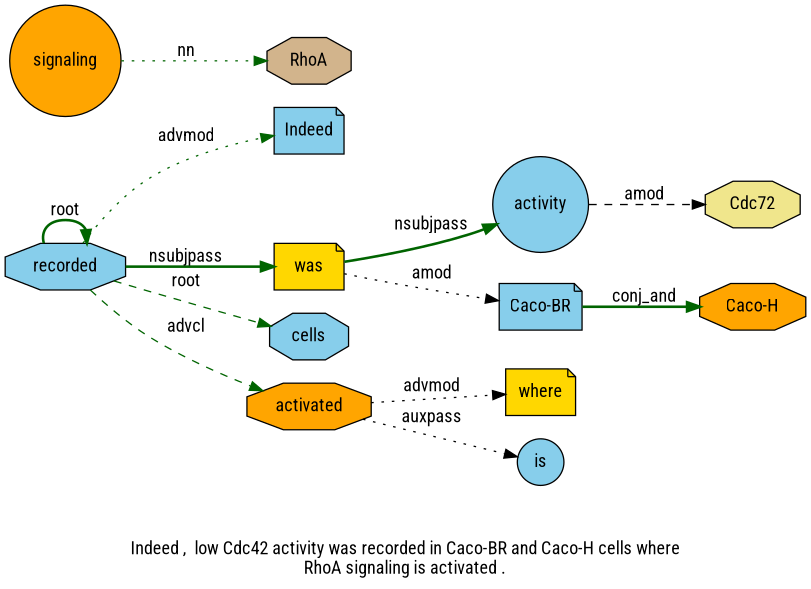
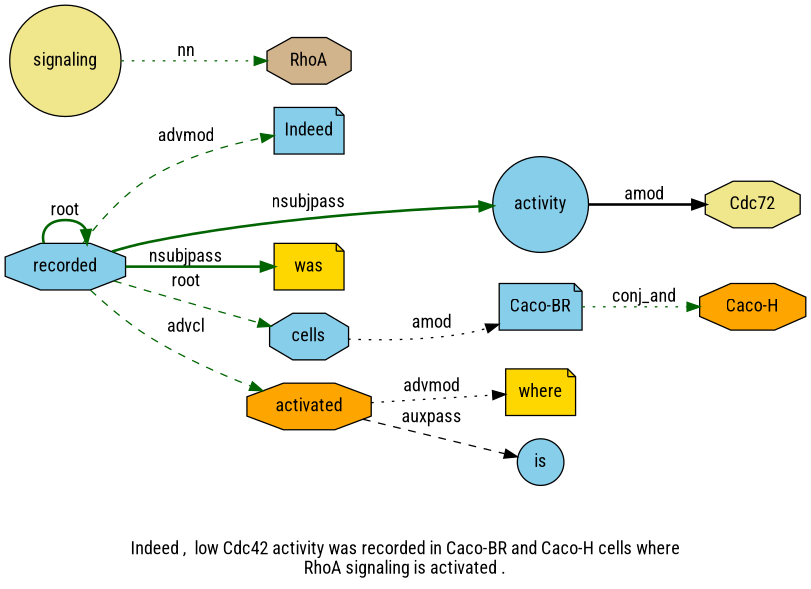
(65, 61) -> (65, 61)
(161, 172) -> (161, 172)
(641, 205) -> (641, 205)
(415, 248) -> (294, 220)
(415, 287) -> (418, 339)
(635, 307) -> (635, 307)
(434, 436) -> (434, 436)
